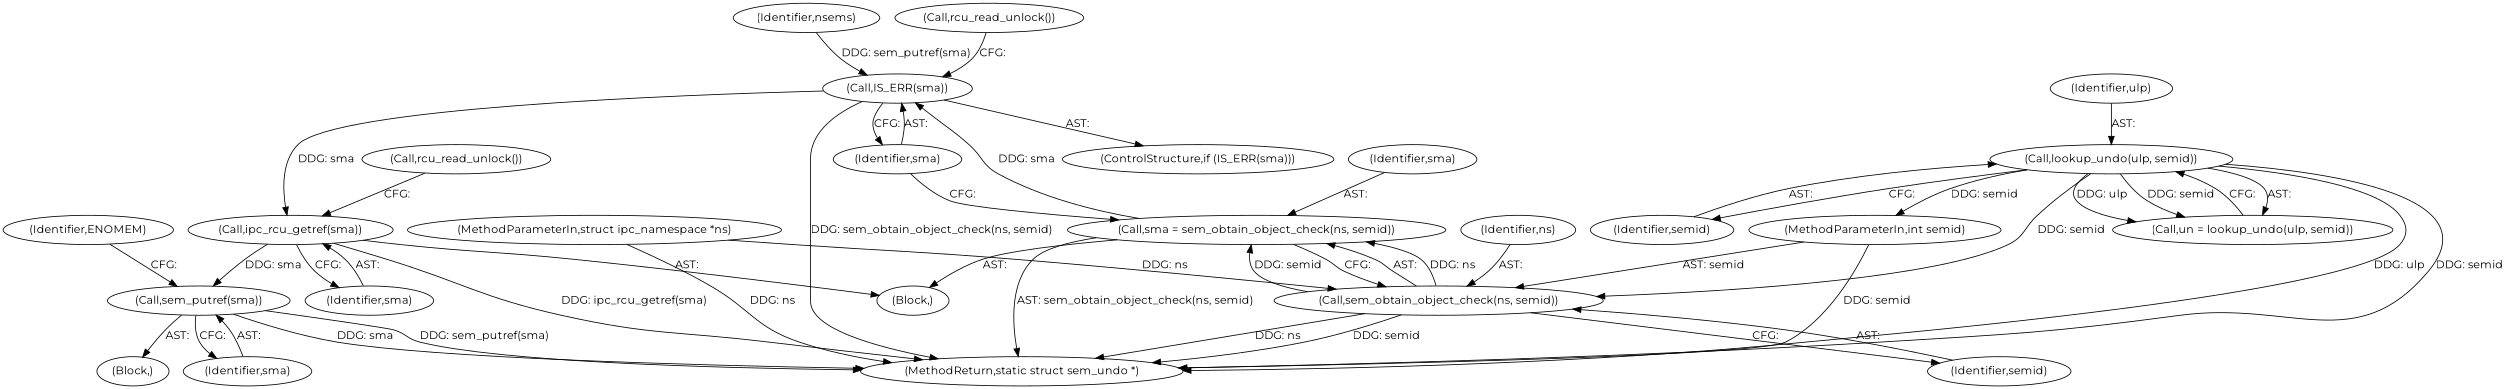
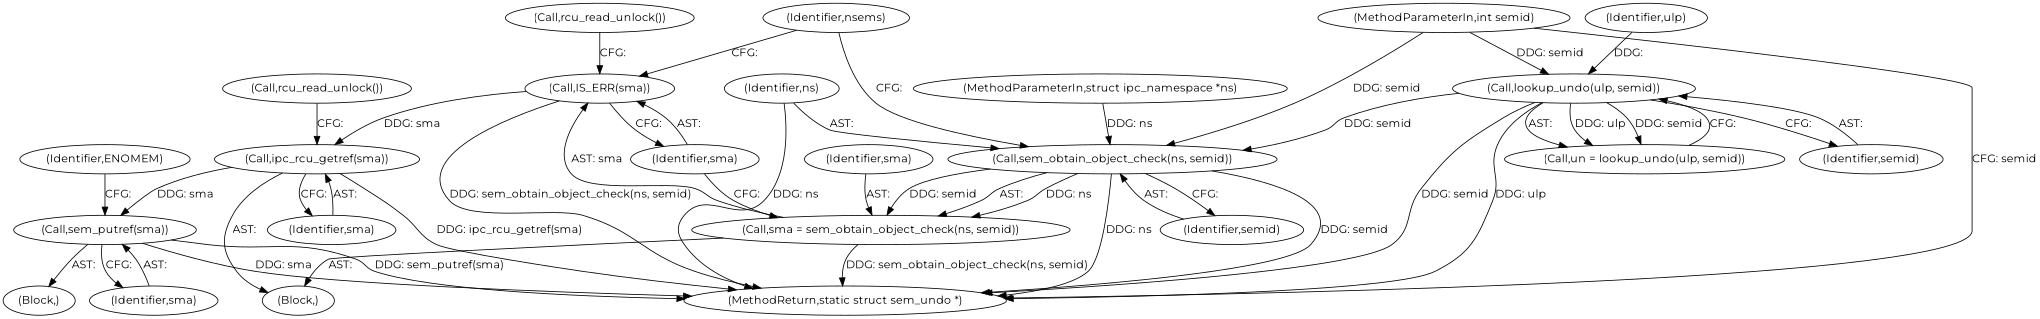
(906, 53) -> (746, 53)
(2125, 124) -> (1630, 53)
(1027, 159) -> (597, 159)
(1198, 159) -> none
(1963, 184) -> (1505, 51)
(1714, 265) -> (1387, 89)
(1335, 266) -> (907, 119)
(1136, 301) -> (967, 265)
(1877, 301) -> (2005, 159)
(750, 315) -> (715, 206)
